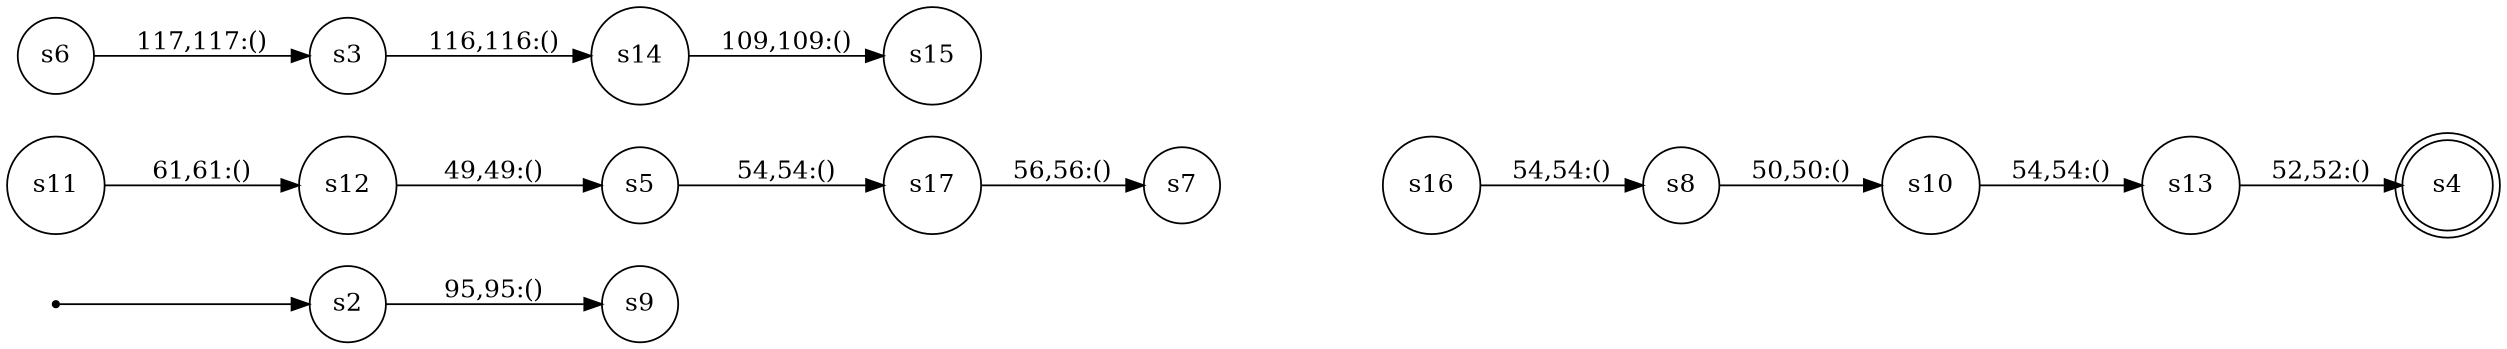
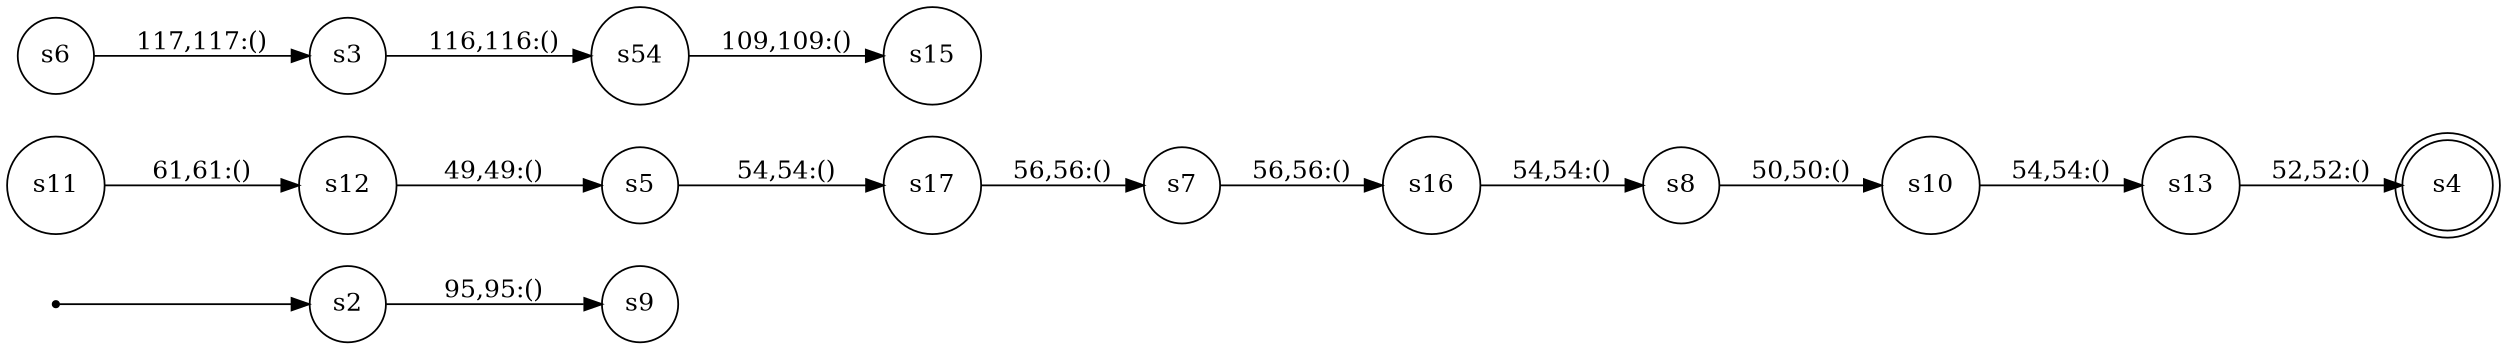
(640, 56) -> (640, 56)
none -> (1292, 185)
